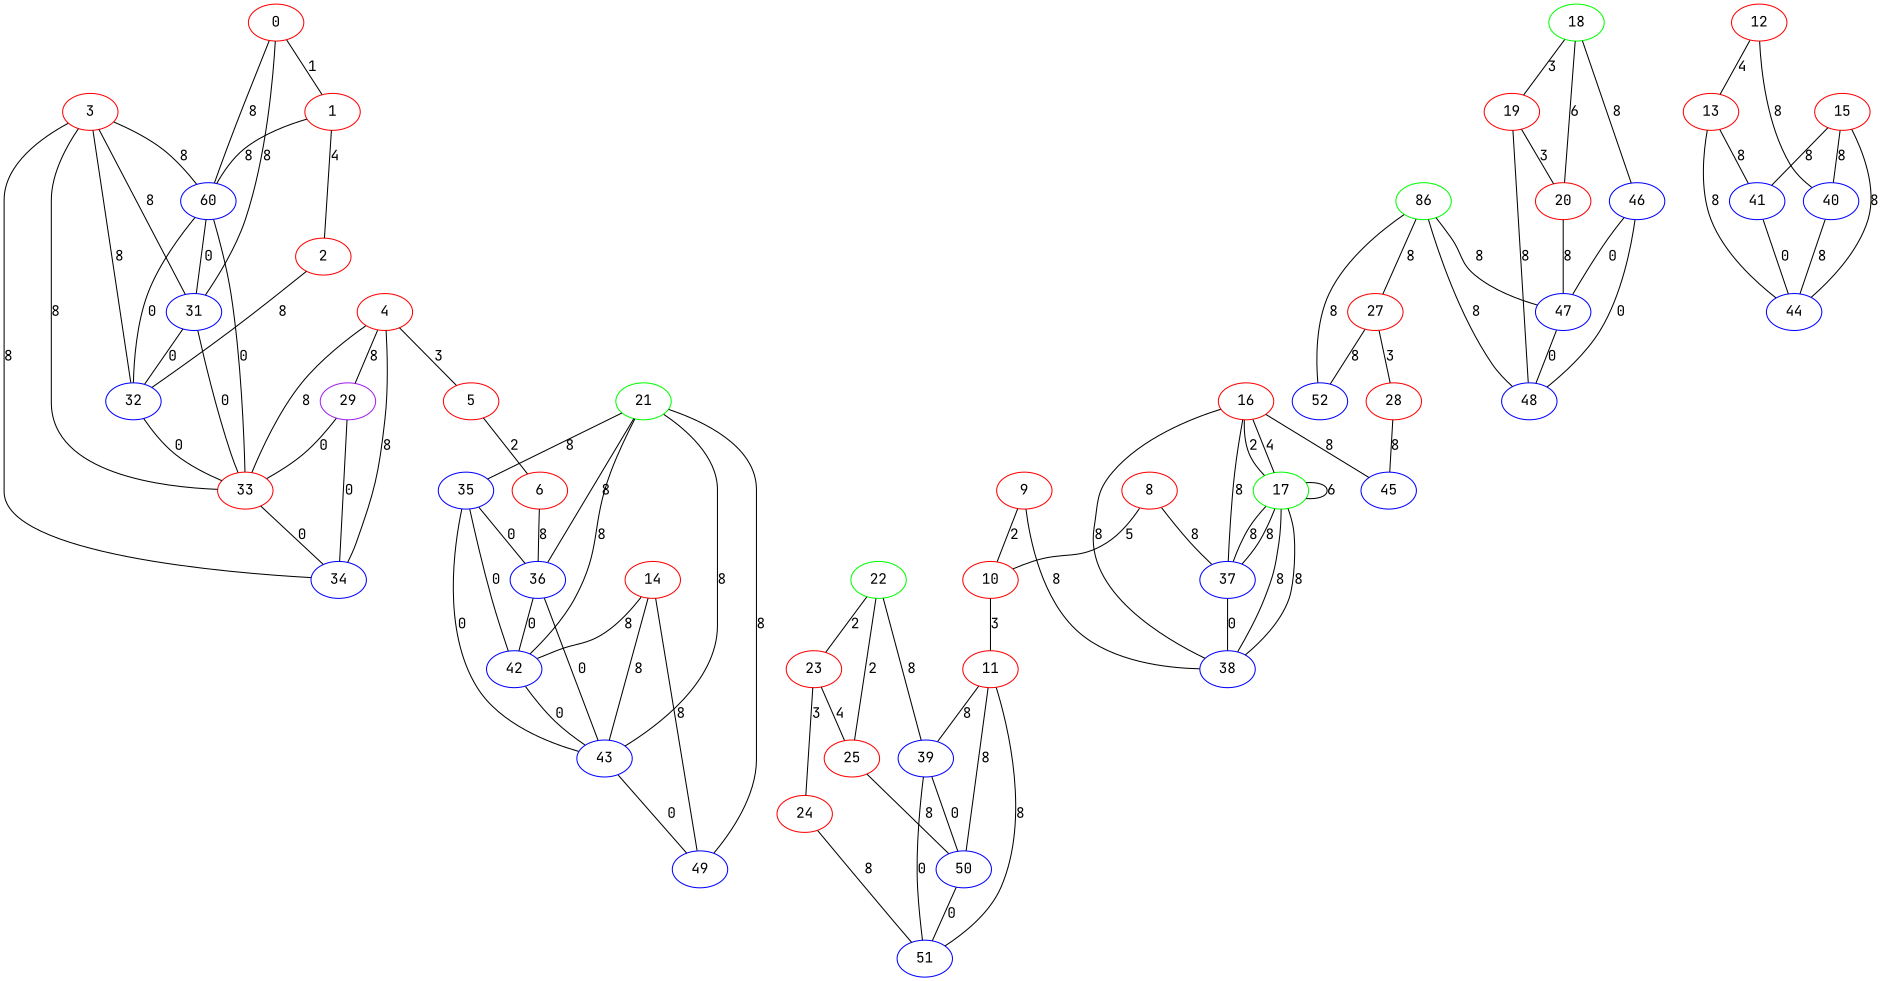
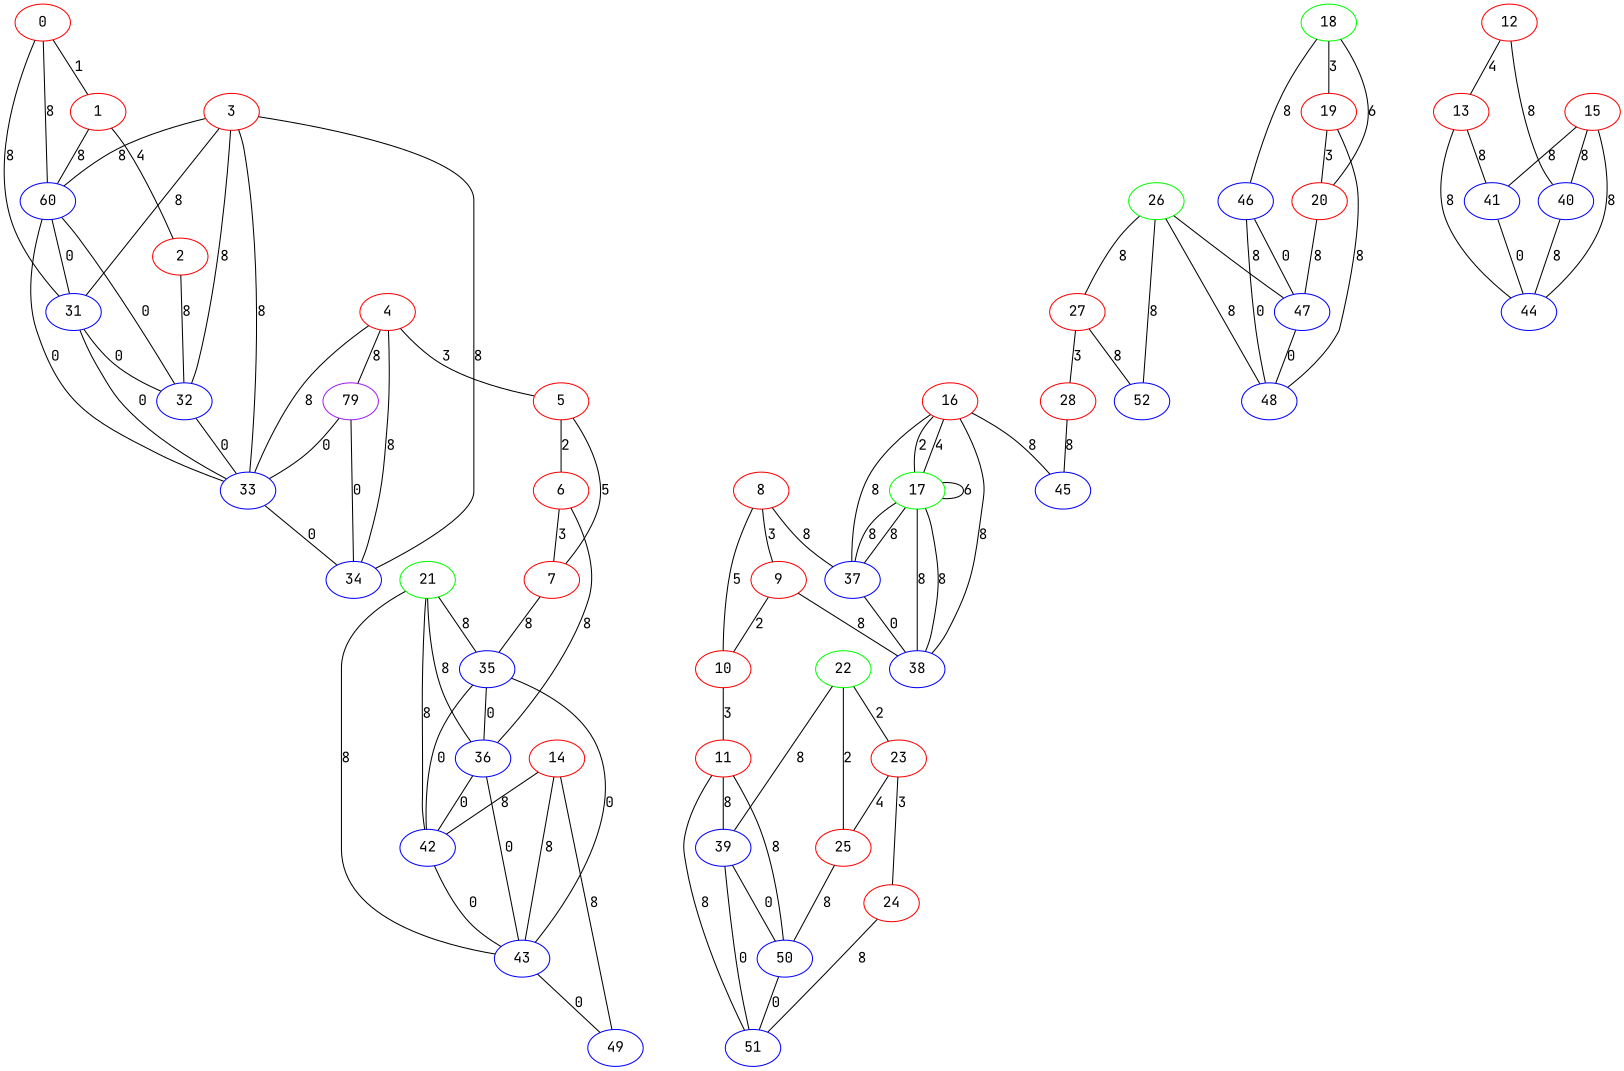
(1424, 201) -> (1156, 201)
(348, 401) -> (351, 401)
(245, 491) -> (248, 491)
none -> (766, 536)
none -> (552, 580)
(756, 614) -> none
